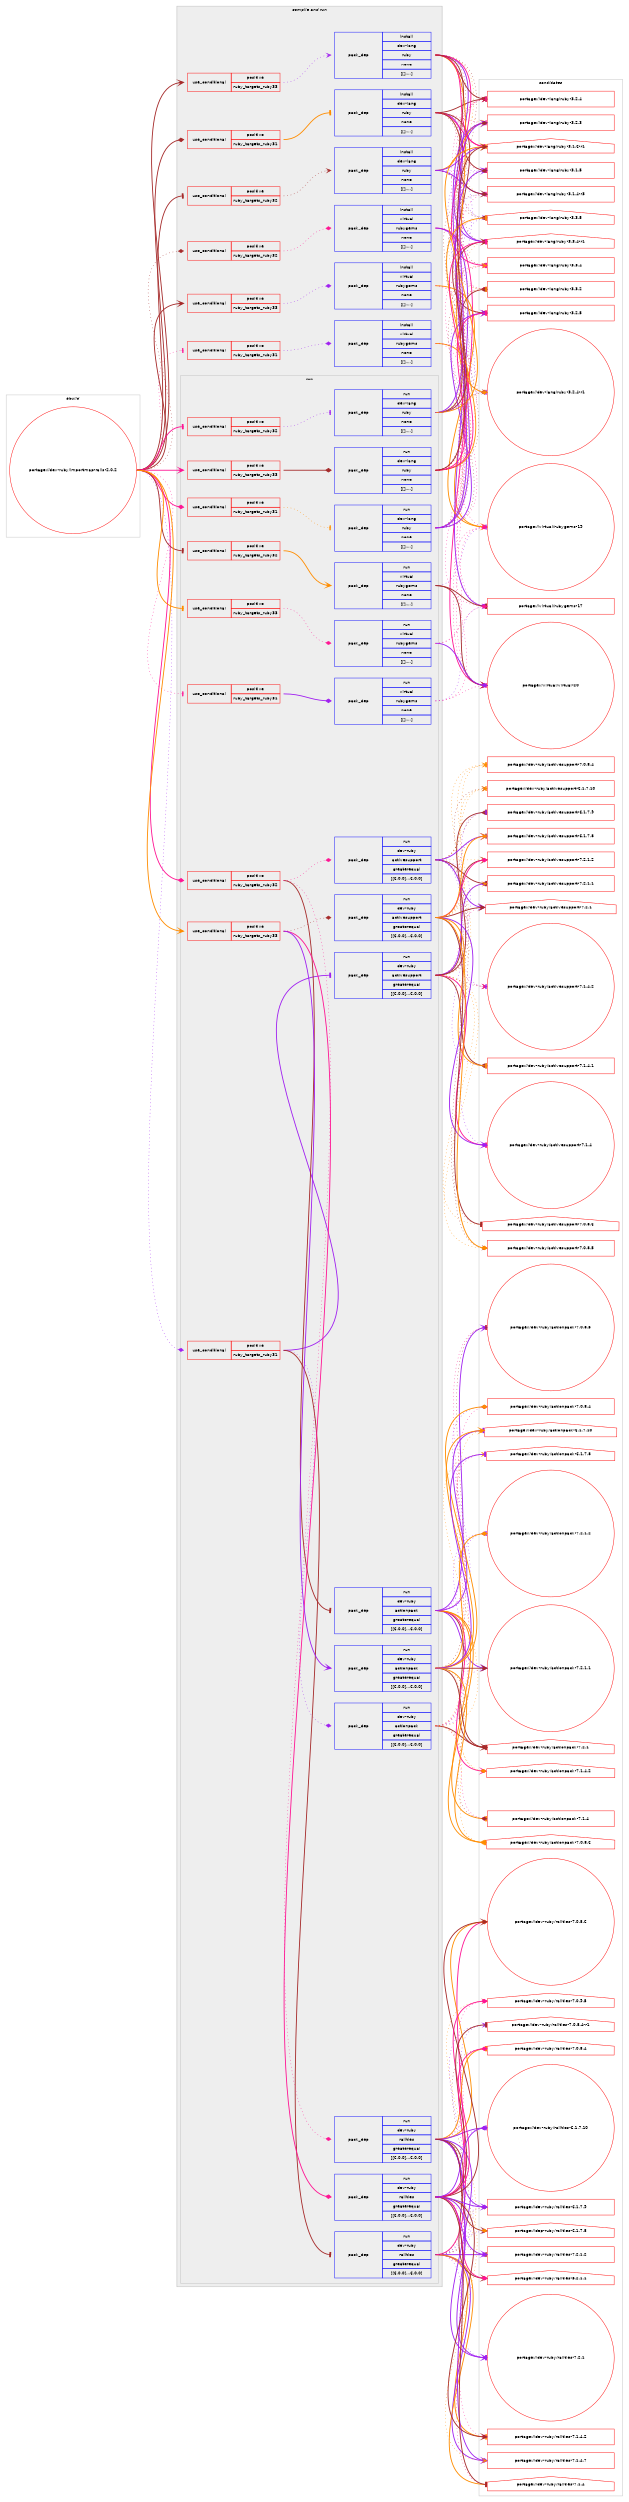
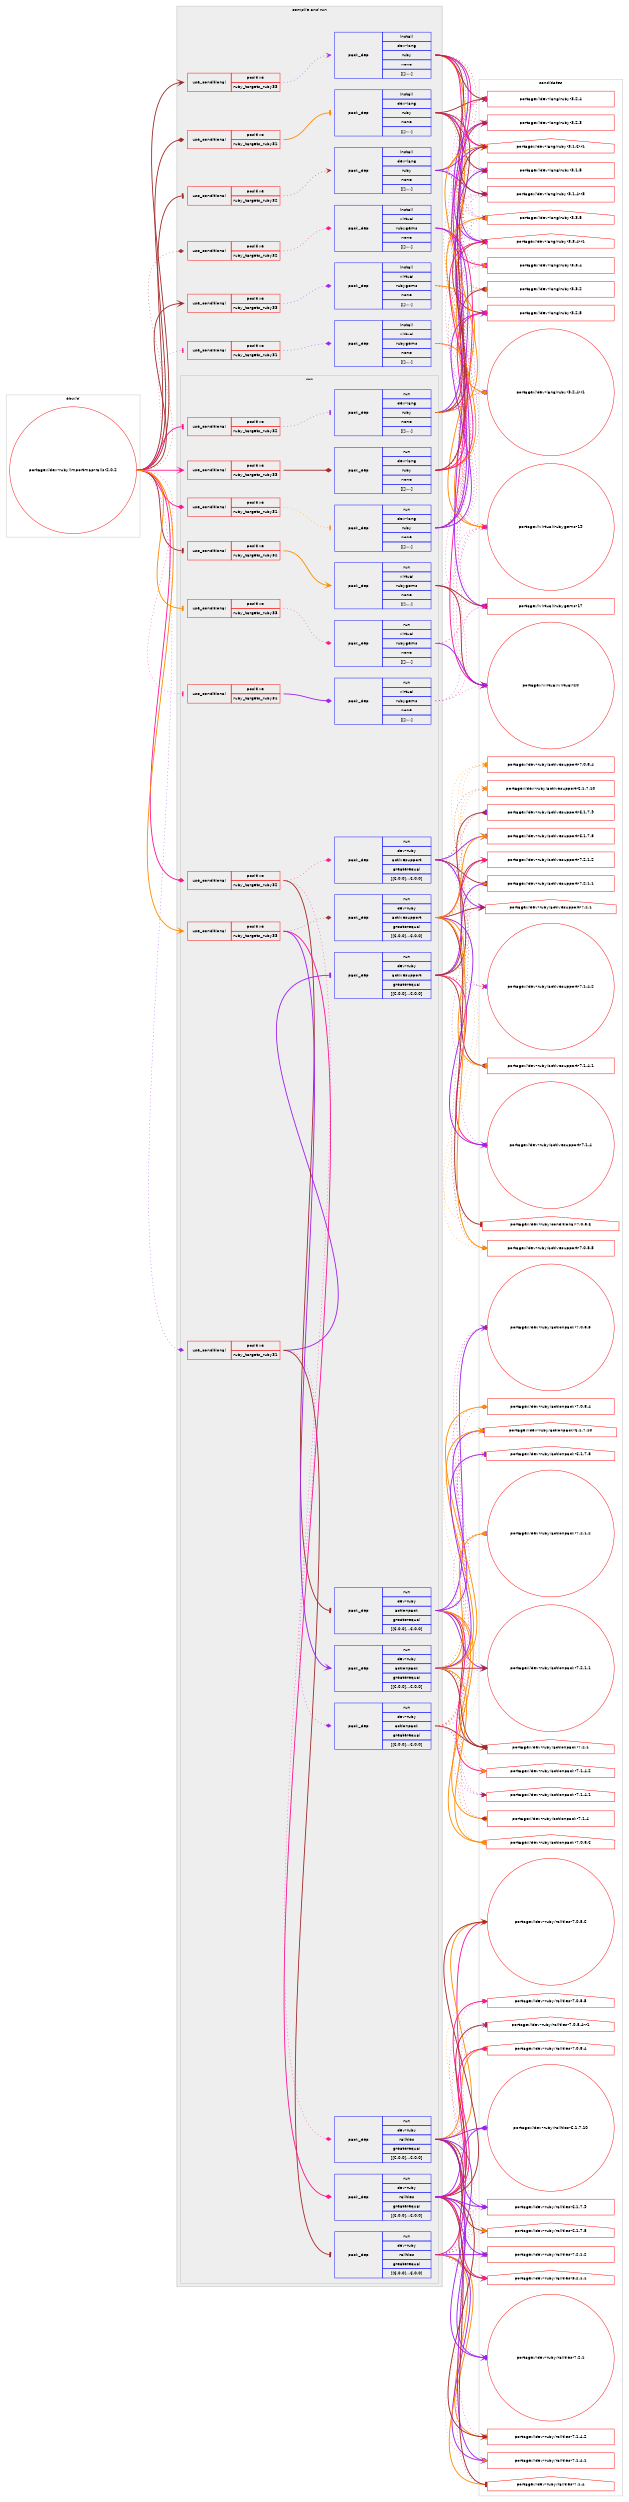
(551, 1224) -> (551, 1224)
none -> (551, 1795)
(551, 2001) -> (551, 2001)
(551, 2231) -> (551, 2231)
(551, 2461) -> (551, 2461)
